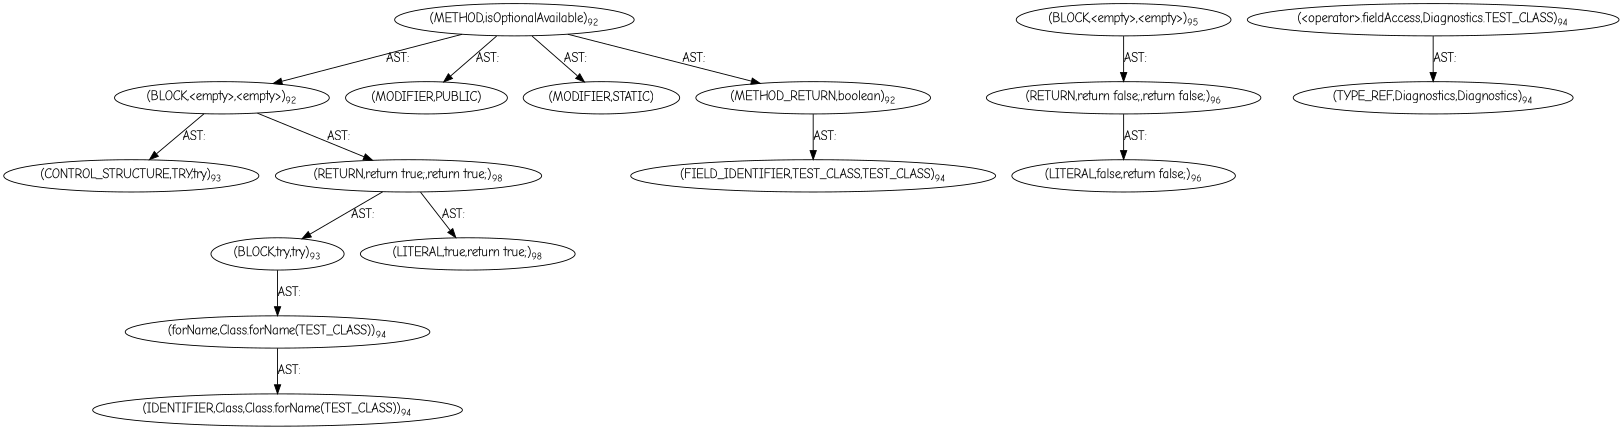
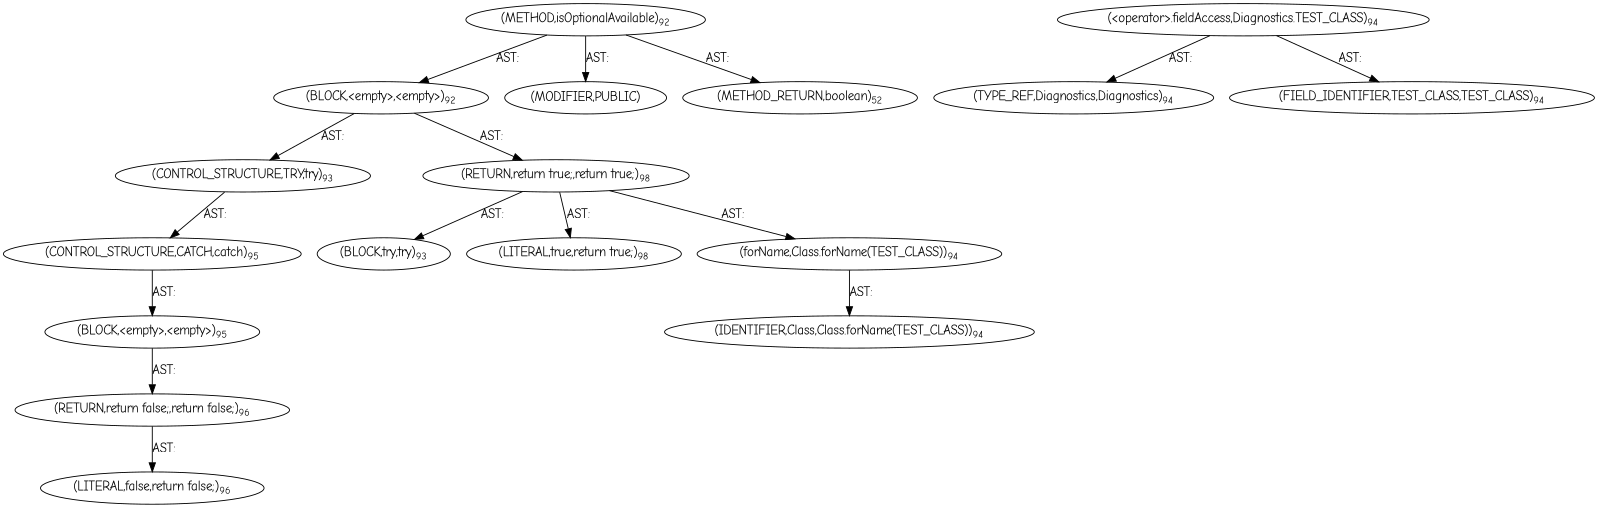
(890, 96) -> (877, 96)
(601, 98) -> none
(813, 132) -> (1324, 57)
none -> (152, 254)
(278, 288) -> (698, 214)
